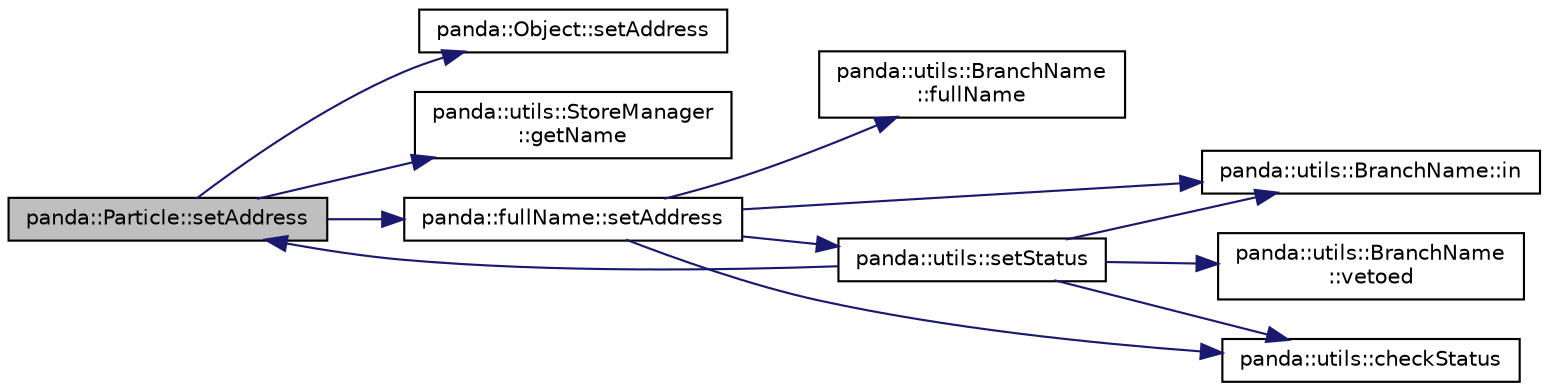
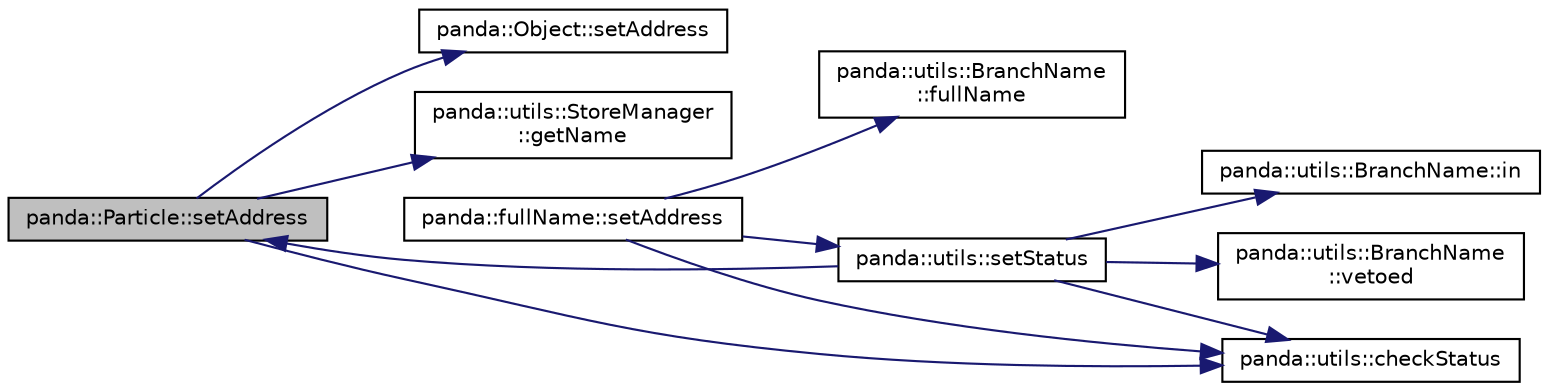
(961, 196) -> none
(355, 219) -> (717, 342)
